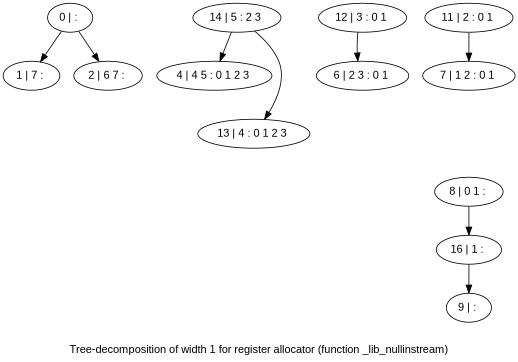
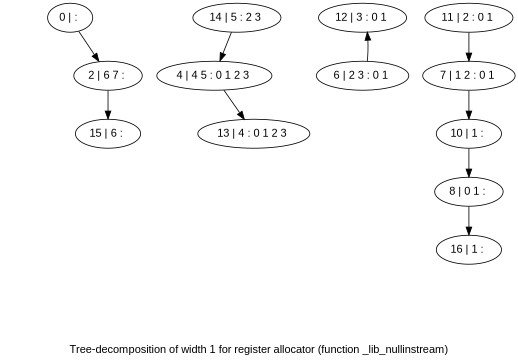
(357, 43) -> (368, 51)
(281, 68) -> (232, 101)
(31, 76) -> none
none -> (108, 134)
none -> (469, 134)
(469, 308) -> none
